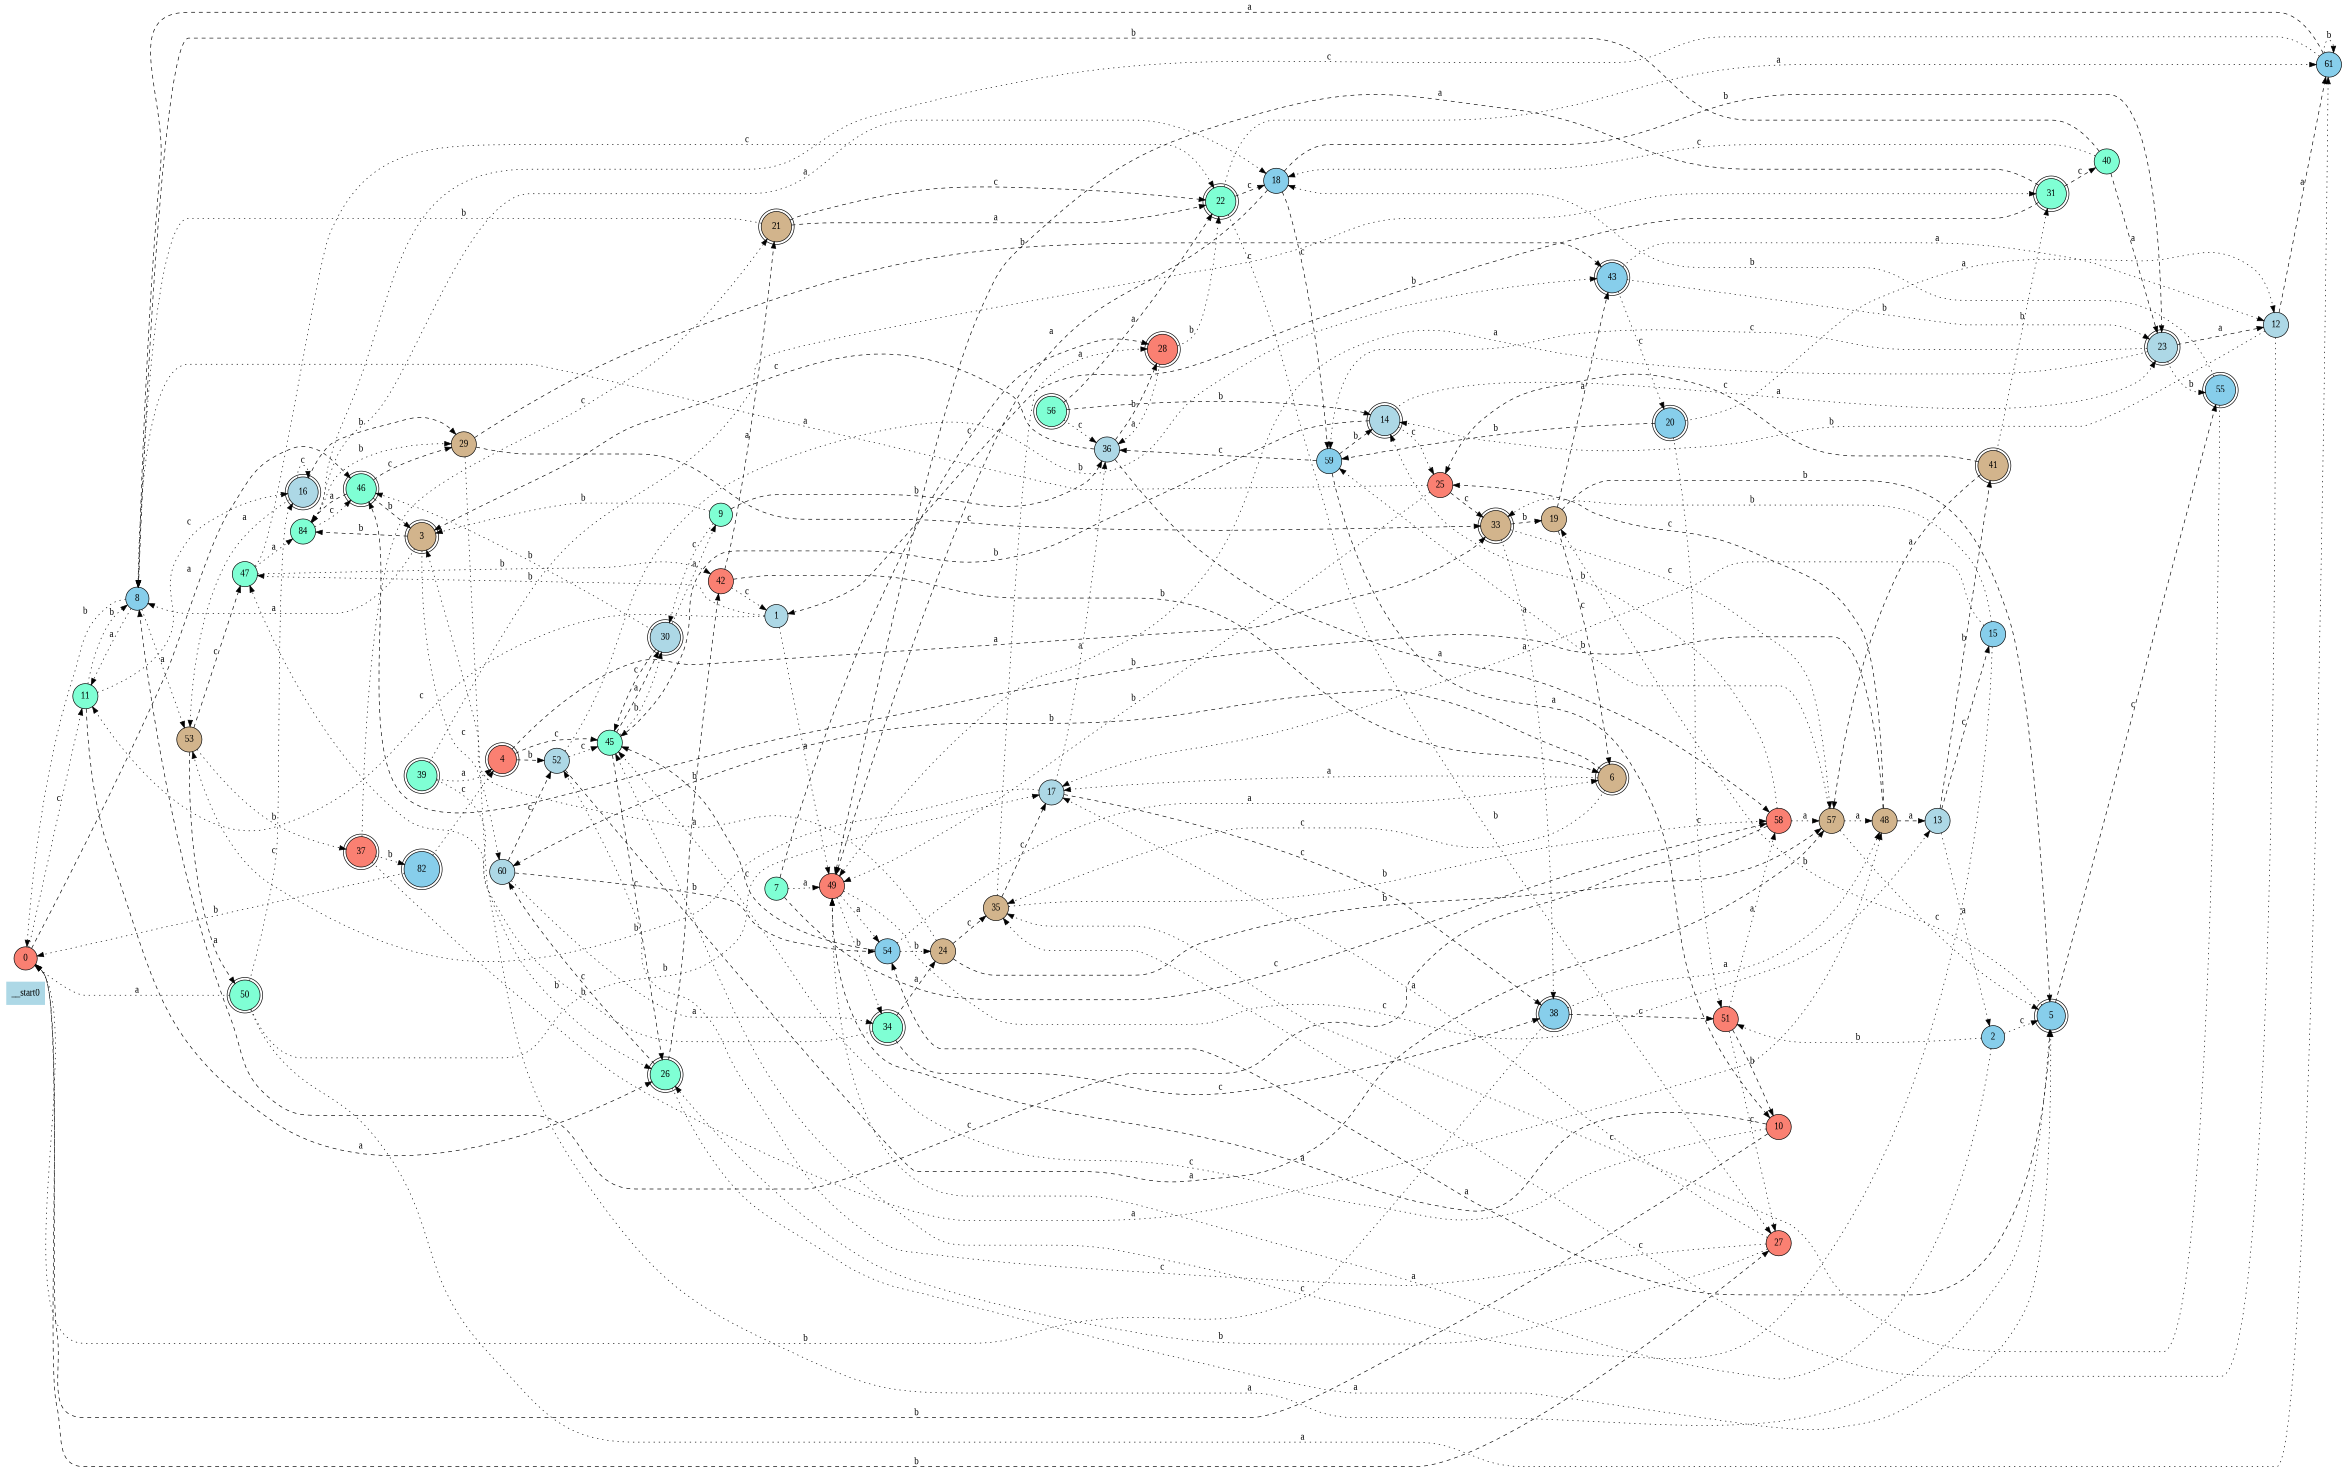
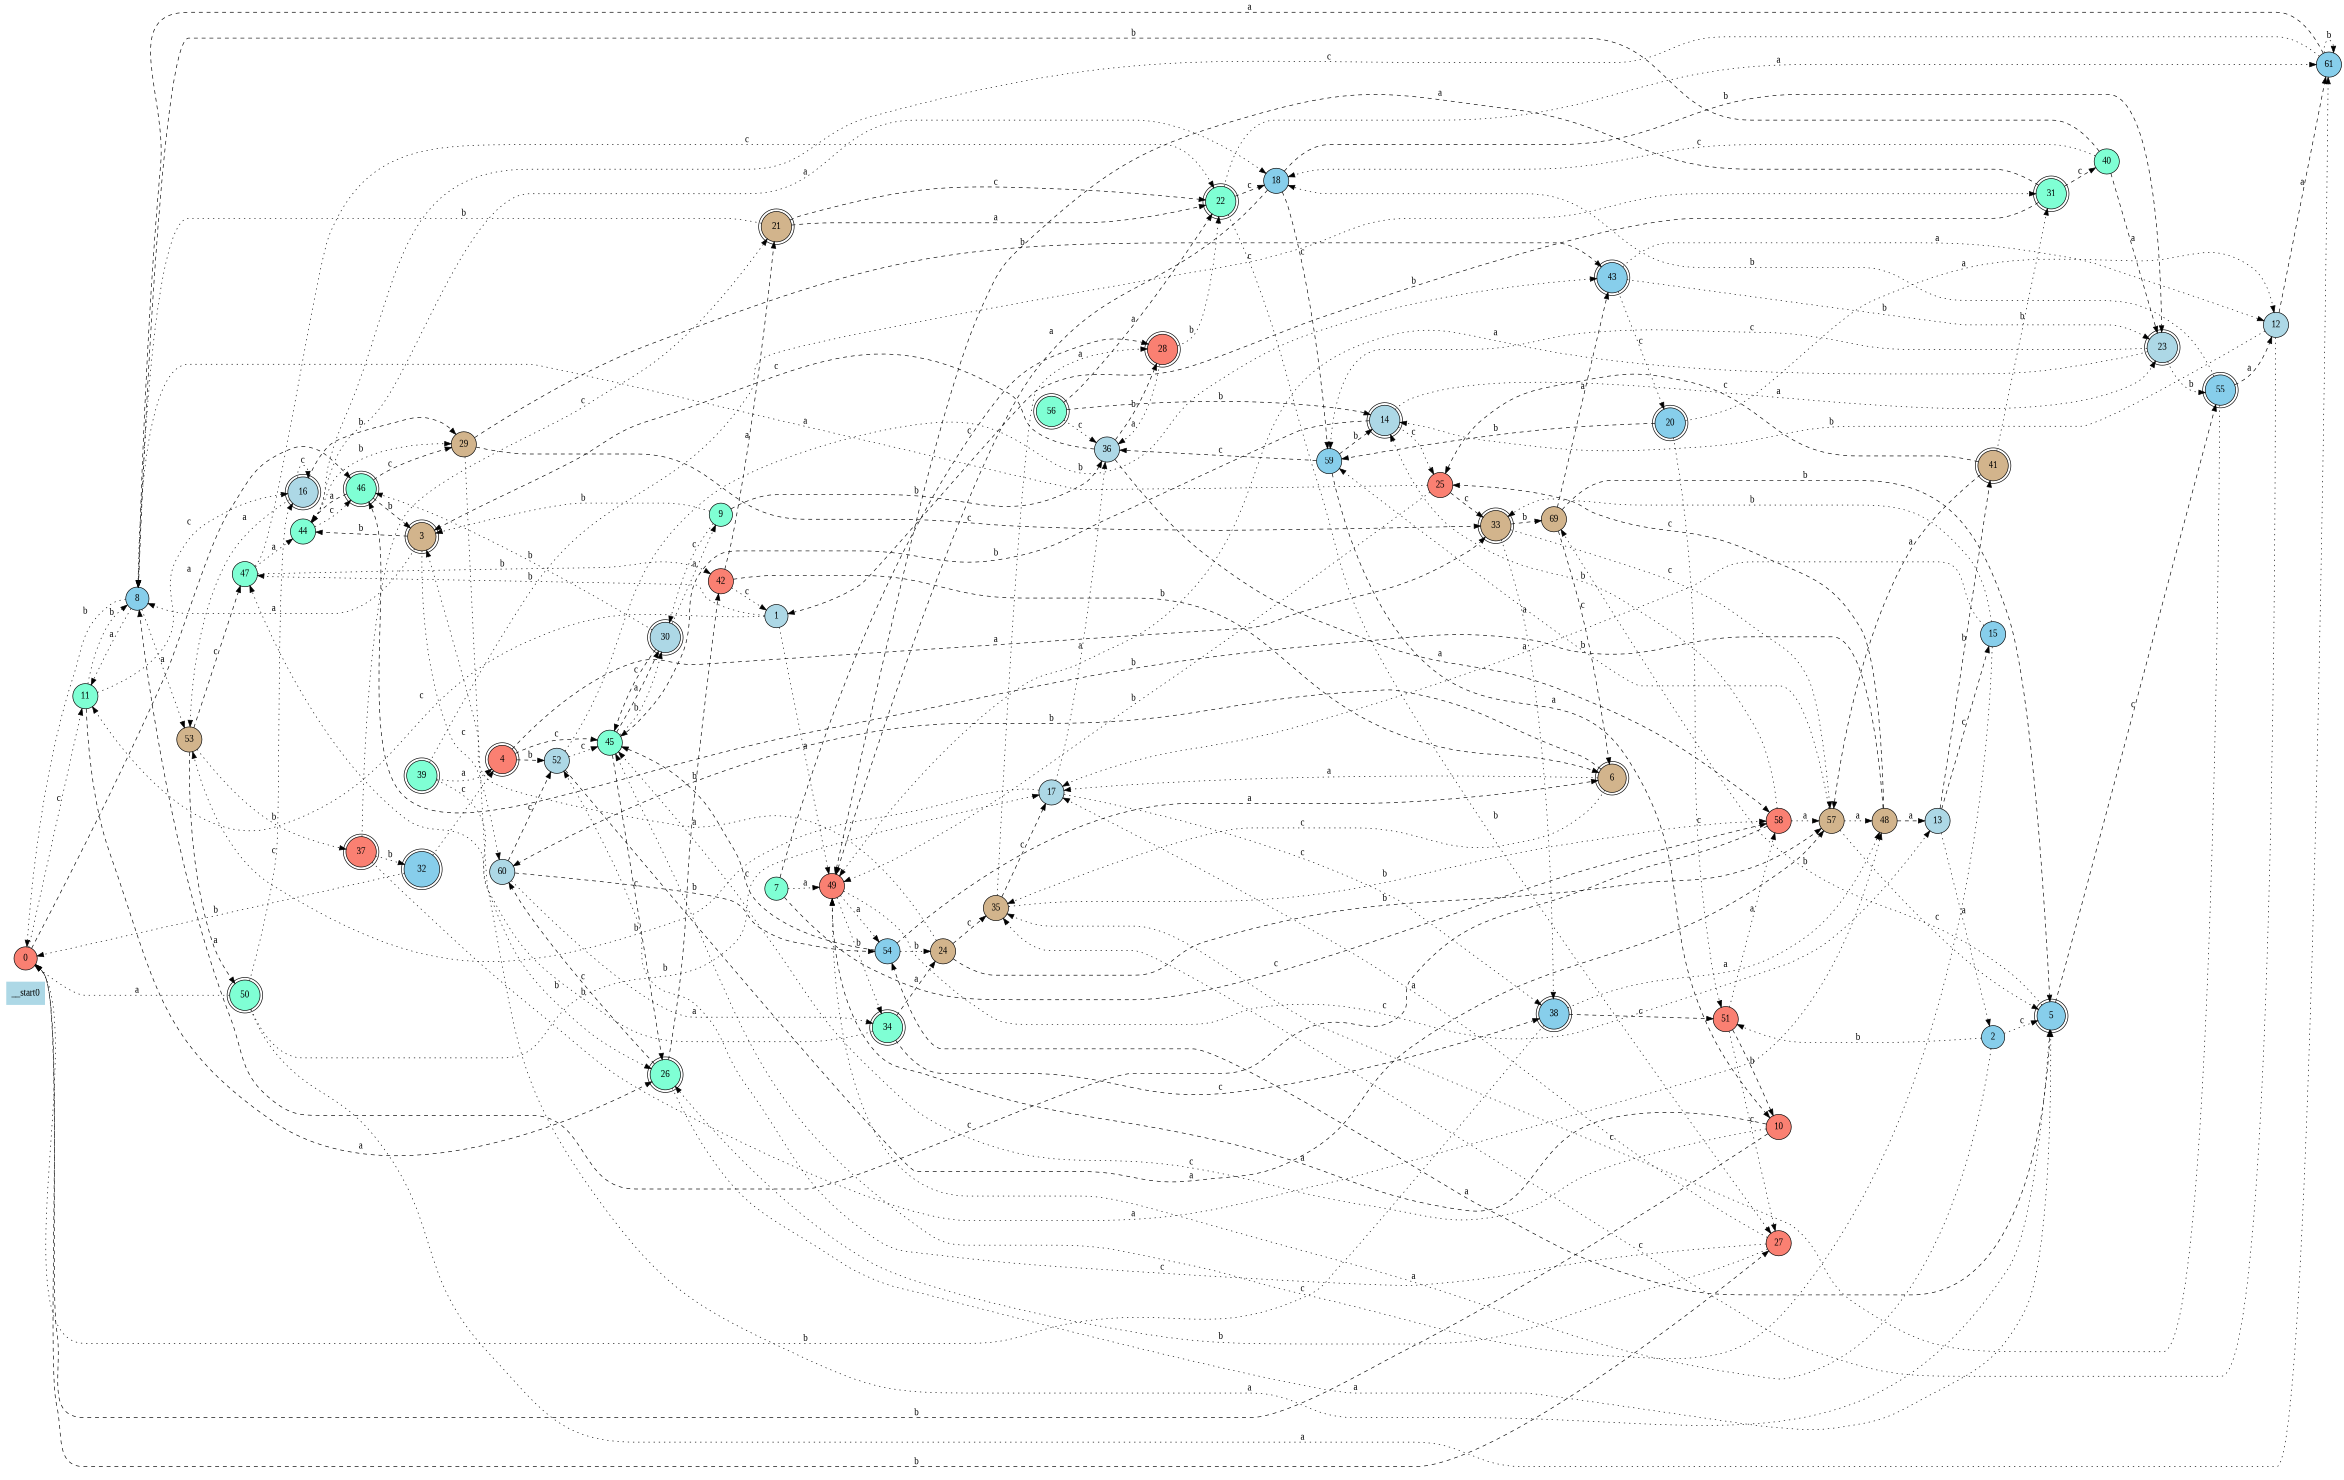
(2217, 337) -> (2256, 368)
(1554, 519) -> (1554, 519)
(303, 532) -> (303, 532)
(1226, 803) -> (1226, 803)
(1316, 864) -> (1316, 864)
(422, 869) -> (422, 869)
